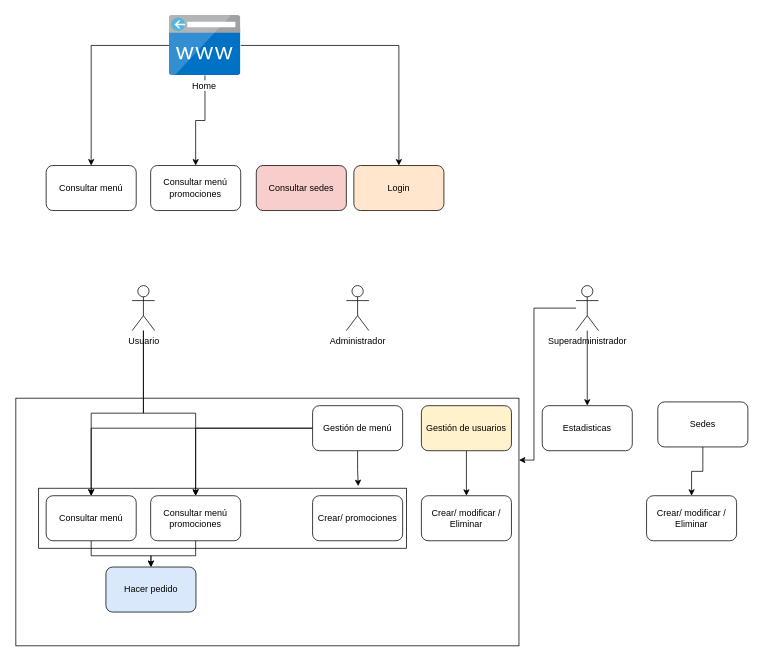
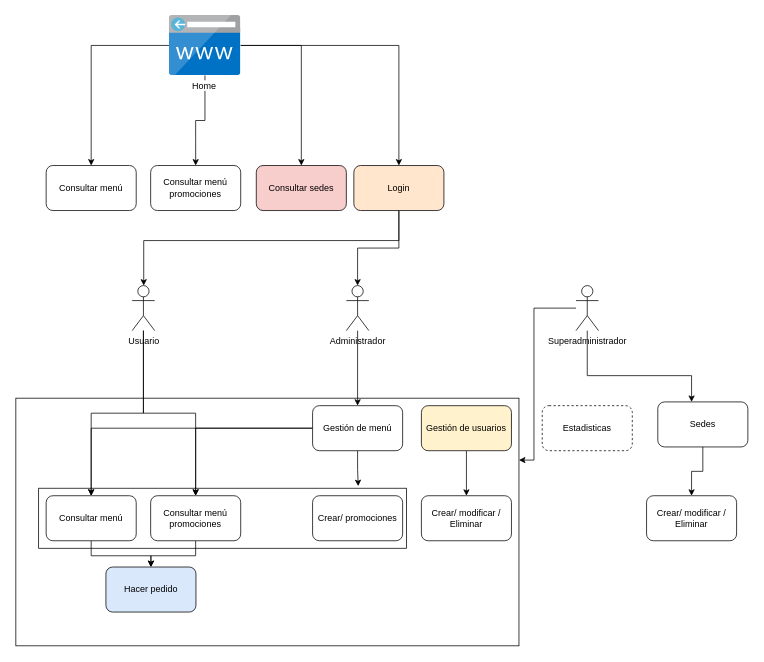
none -> (301, 103)
none -> (250, 240)
none -> (357, 263)
none -> (357, 365)
none -> (650, 375)
(587, 389) -> none
(587, 428) -> (587, 428)
